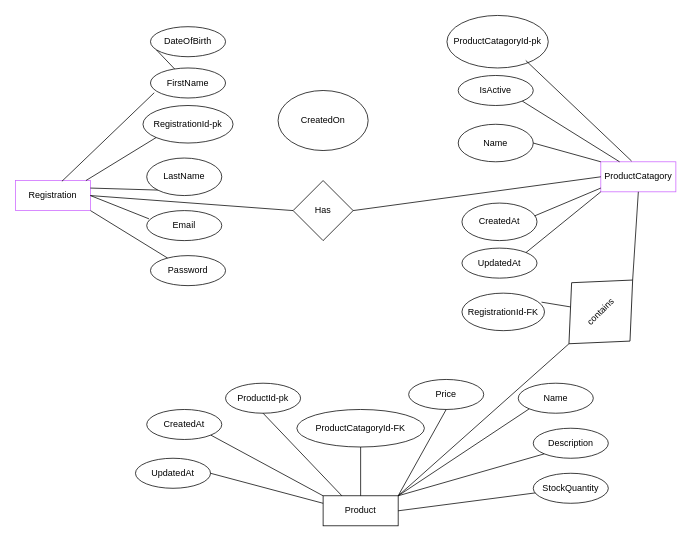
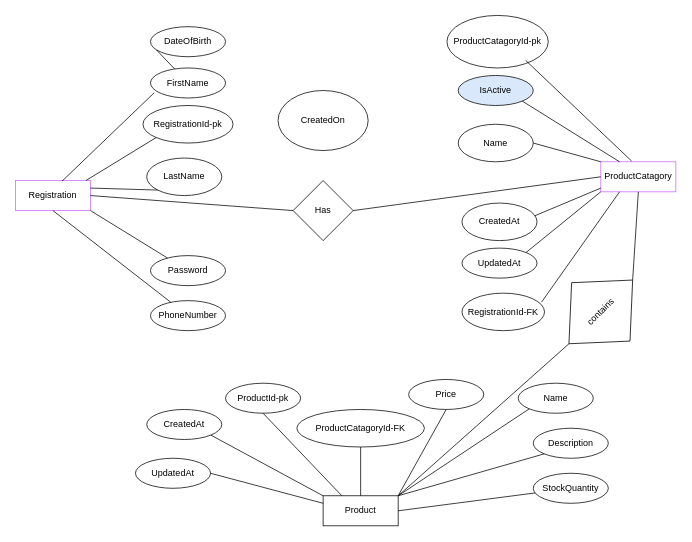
(495, 90) -> (495, 90)
(122, 208) -> none
(184, 225) -> none
none -> (111, 256)
(555, 304) -> (580, 247)
none -> (188, 315)
